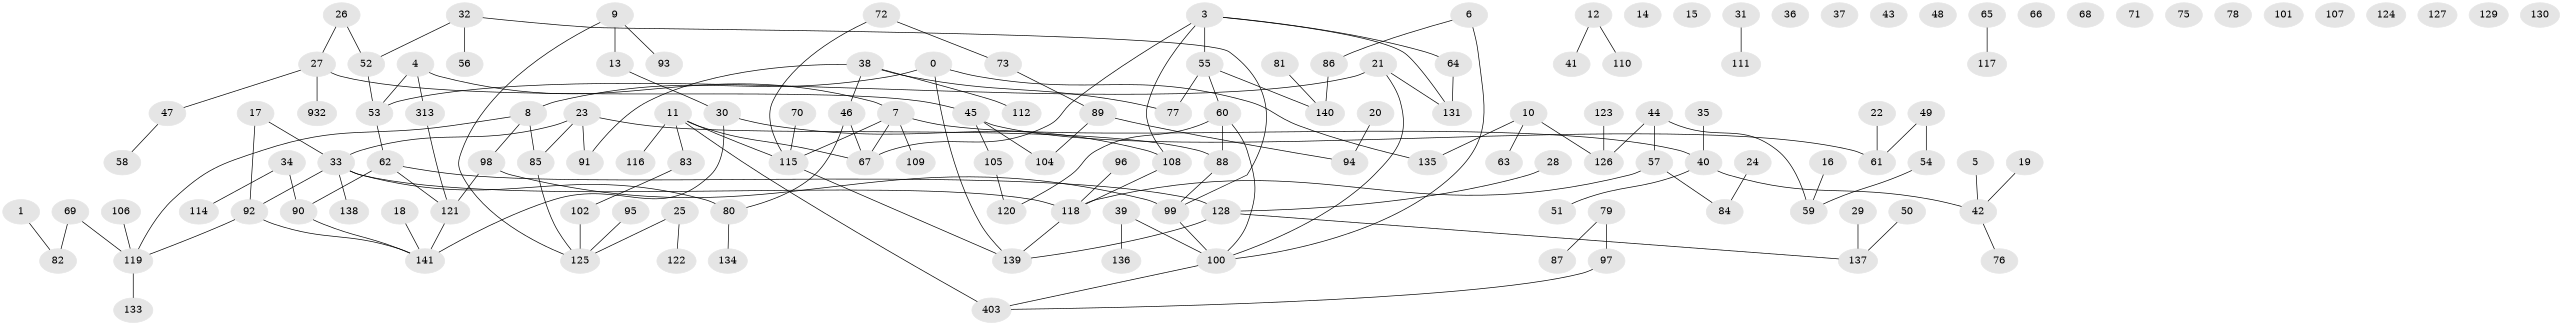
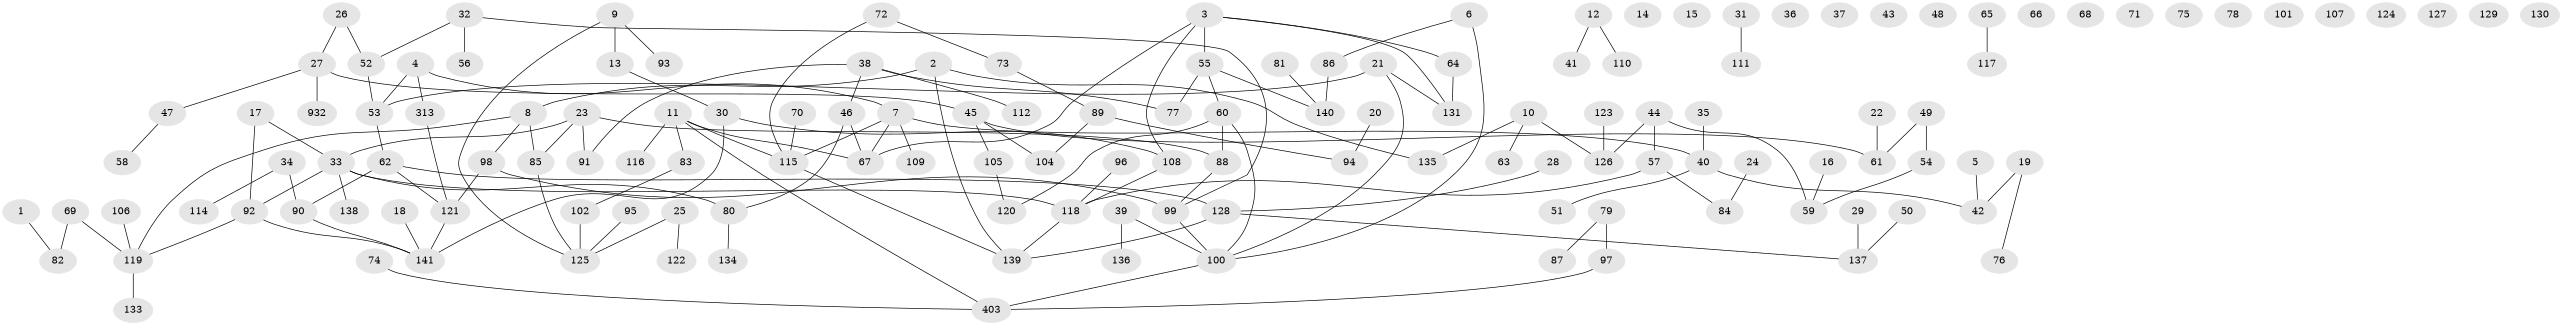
(933, 64) -> (933, 64)
(1989, 236) -> (2012, 212)
none -> (374, 261)
